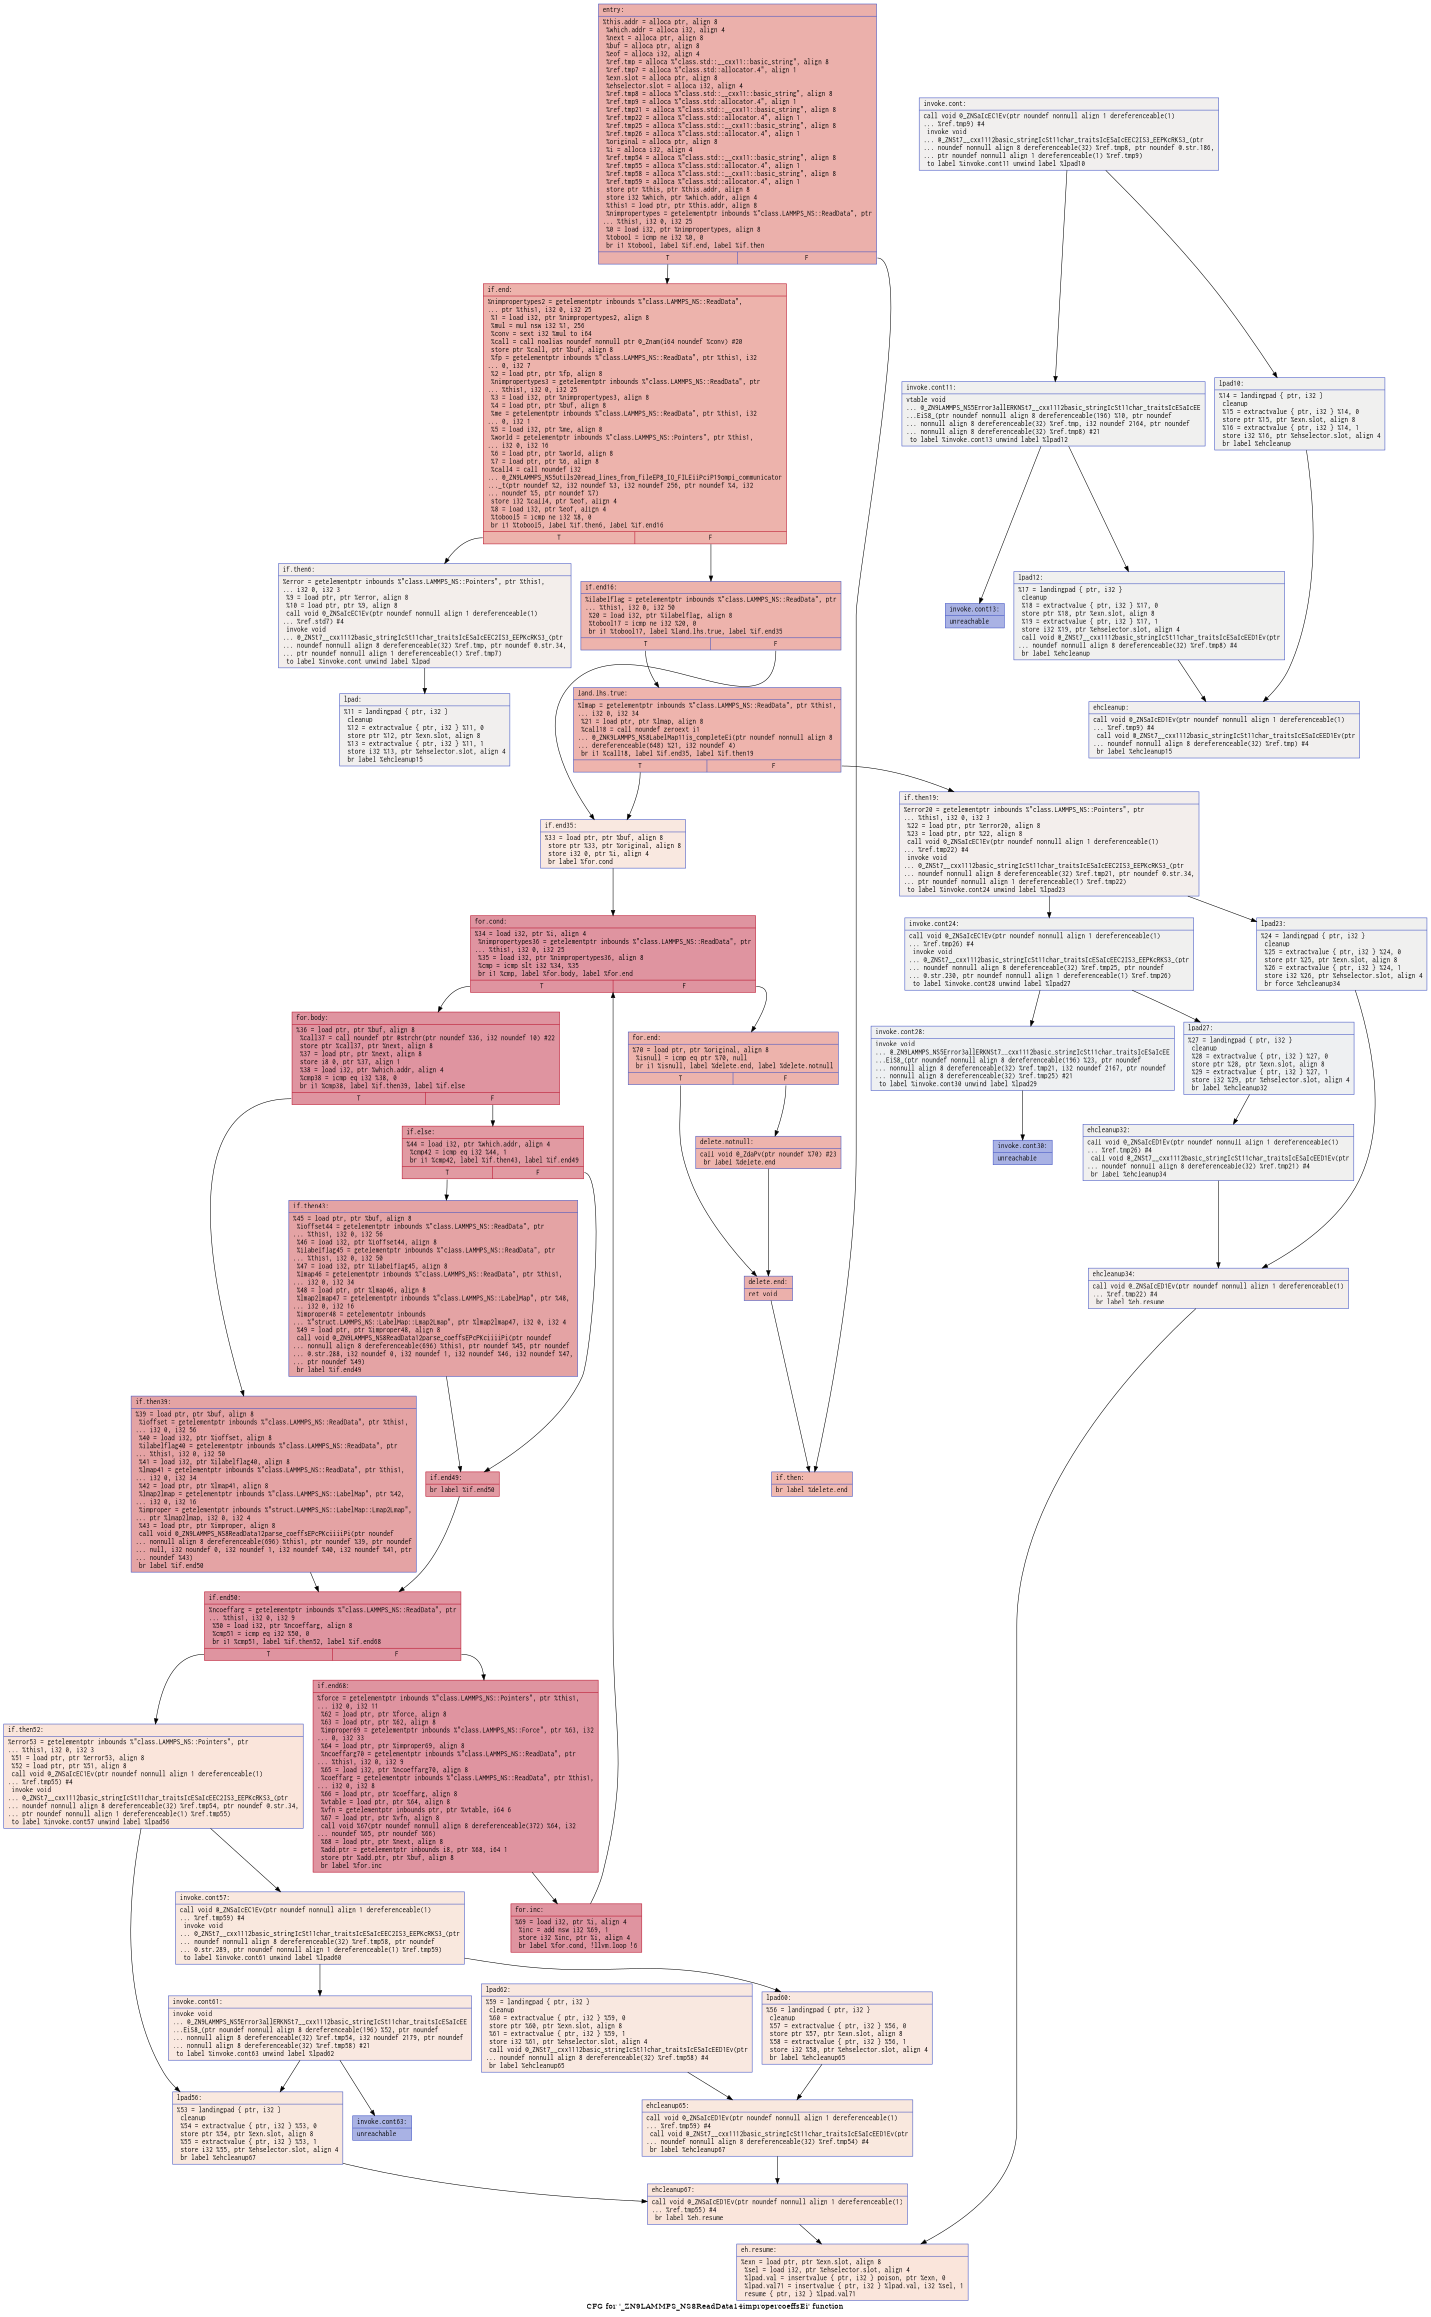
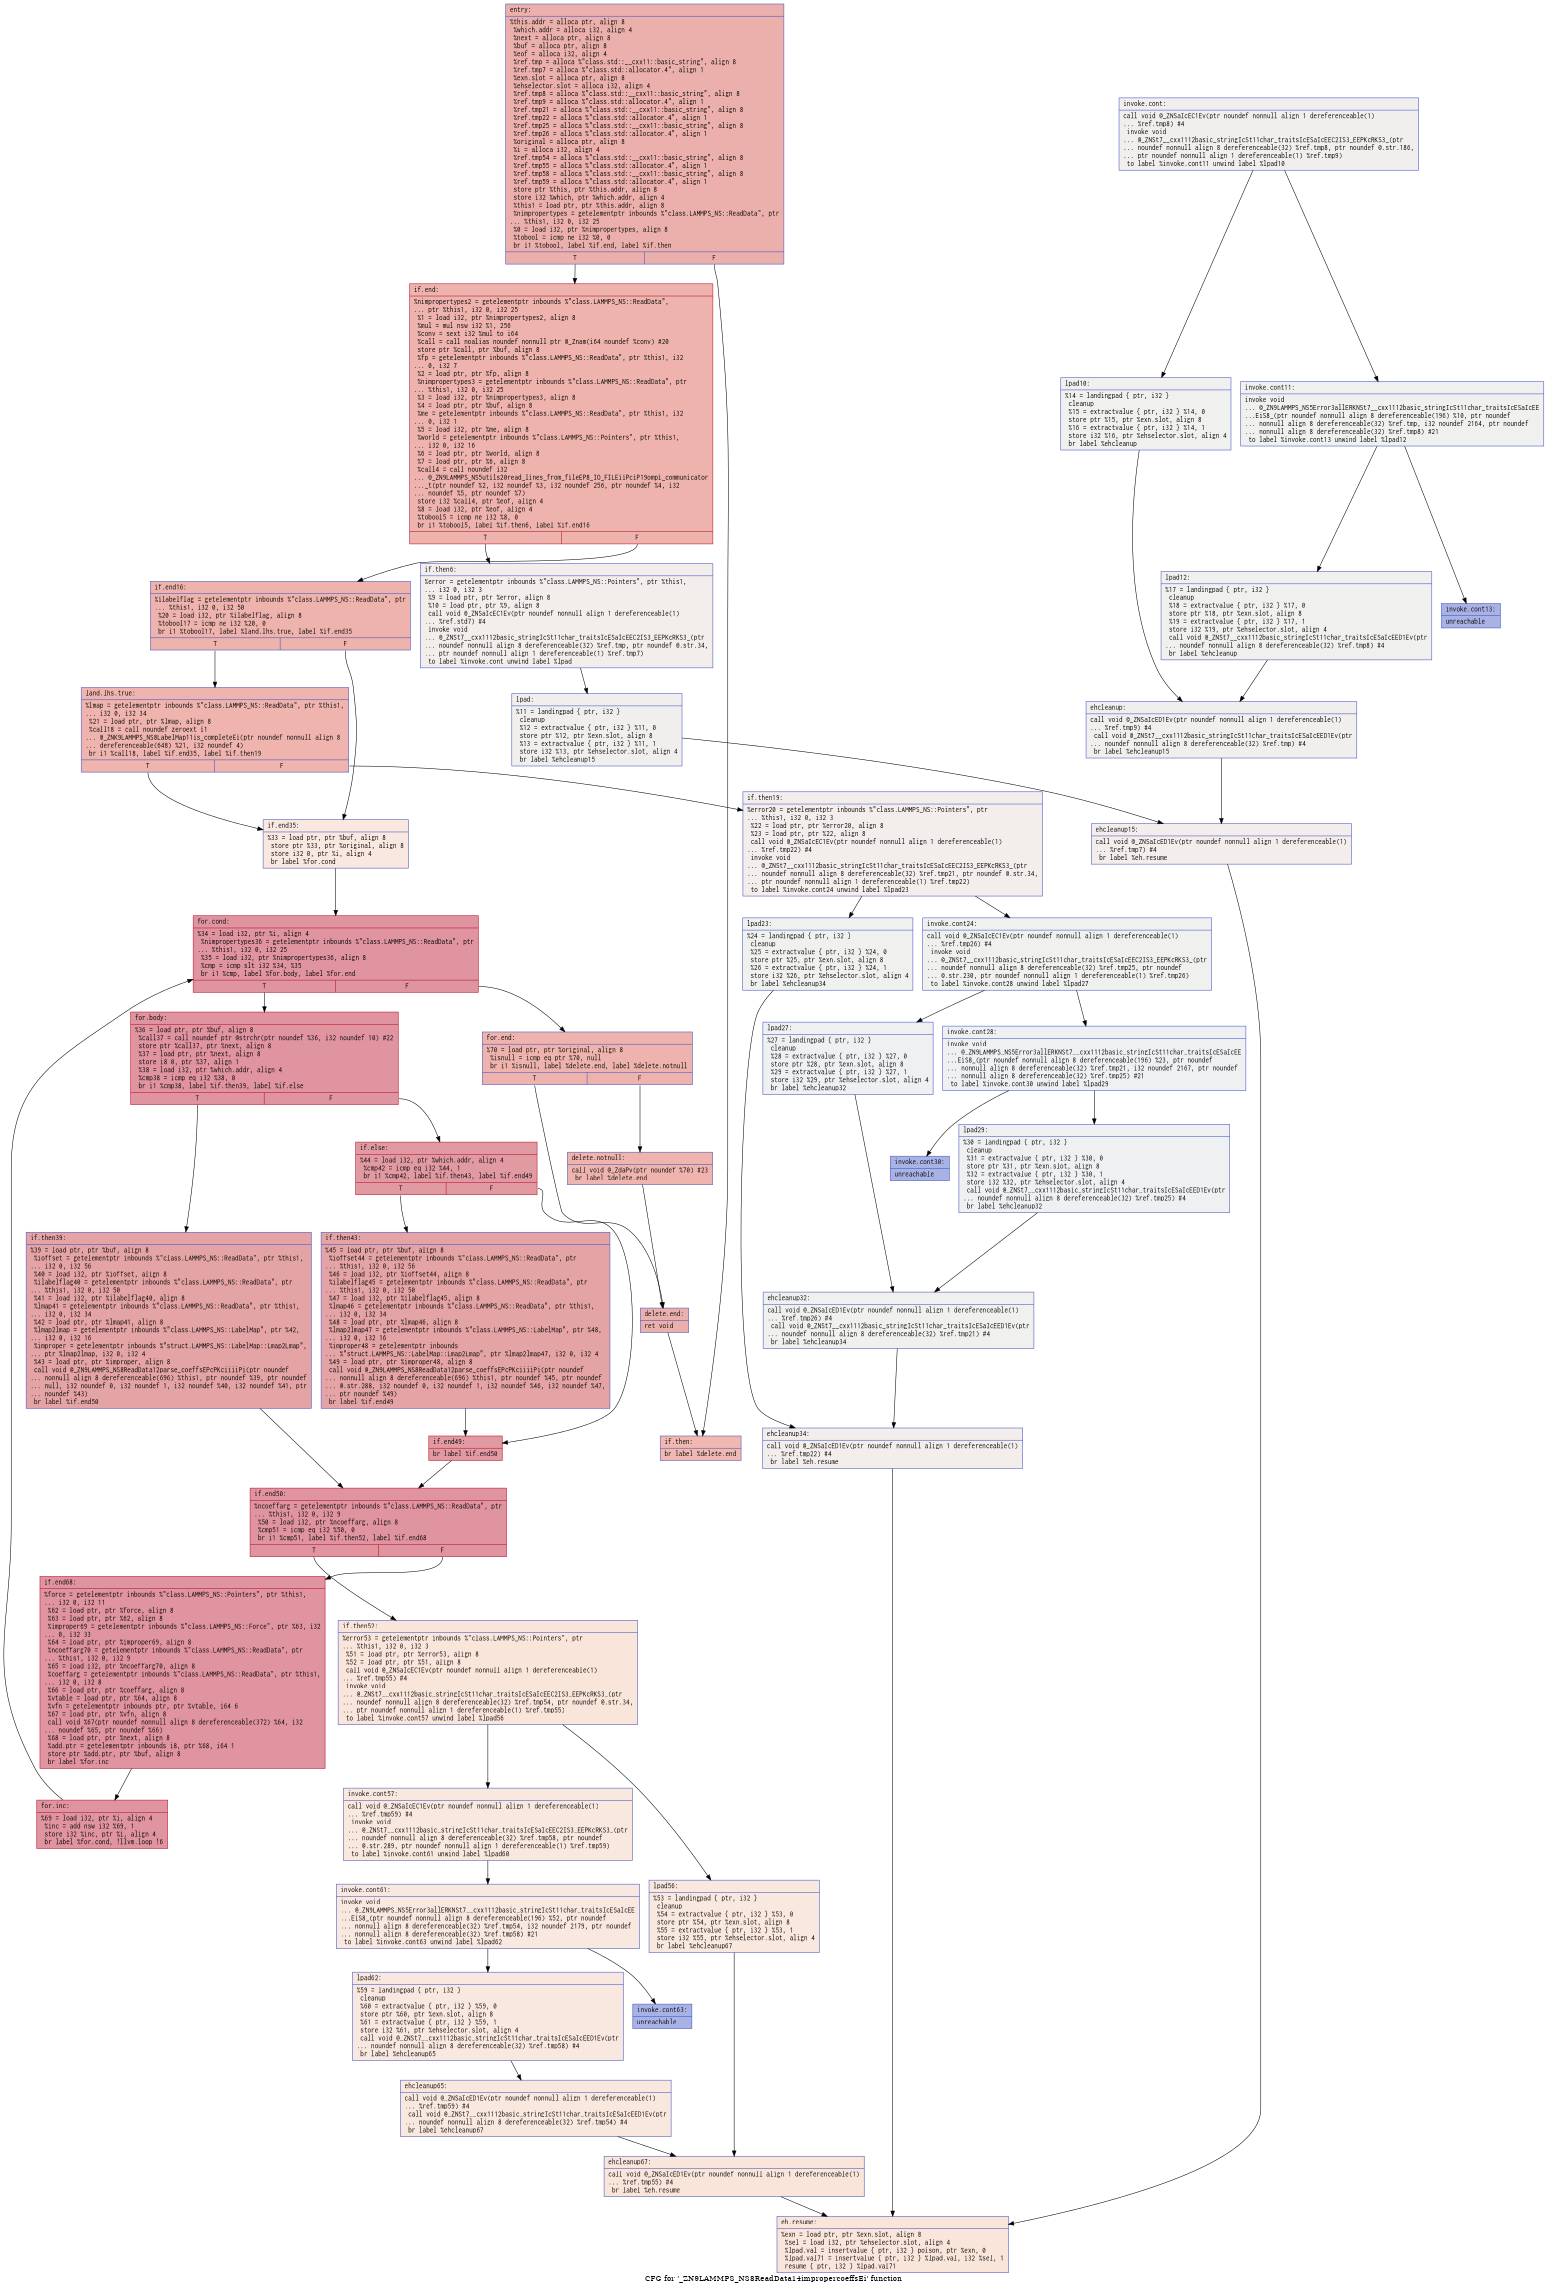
(954, 124) -> (1154, 124)
(926, 400) -> (1265, 400)
none -> (1221, 844)
(1301, 984) -> (787, 984)
none -> (1094, 1168)
(847, 2028) -> none
(292, 2074) -> (488, 1958)
